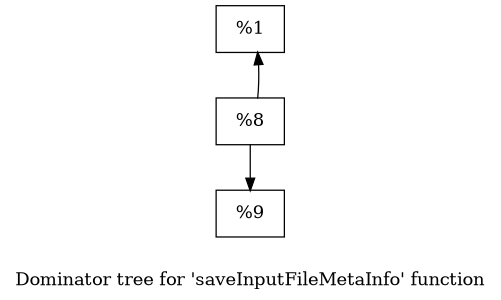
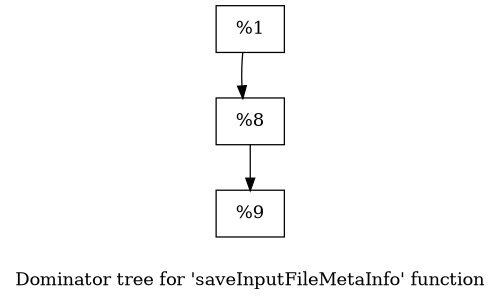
(259, 82) -> (242, 69)
